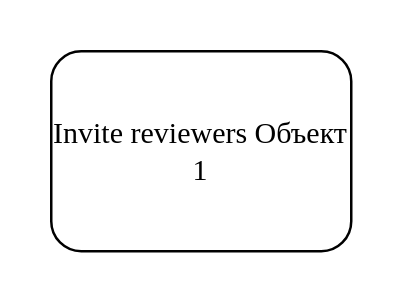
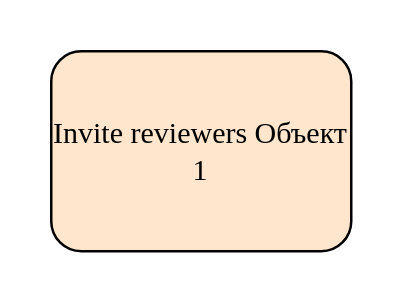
(201, 151) -> (201, 151)
